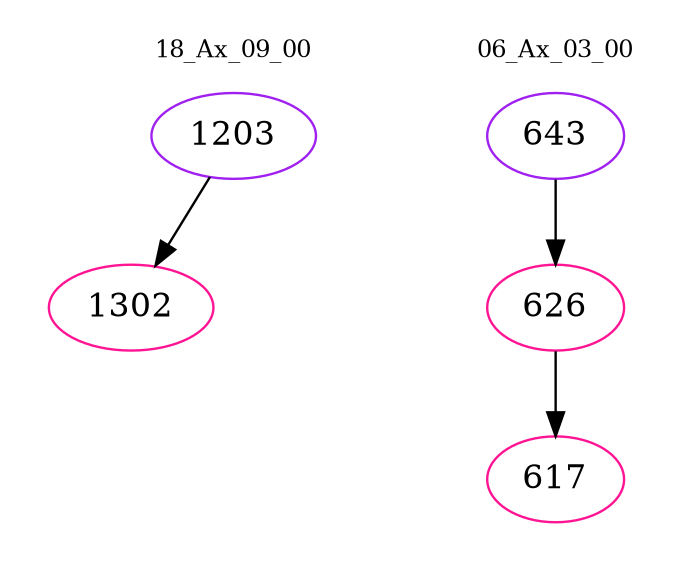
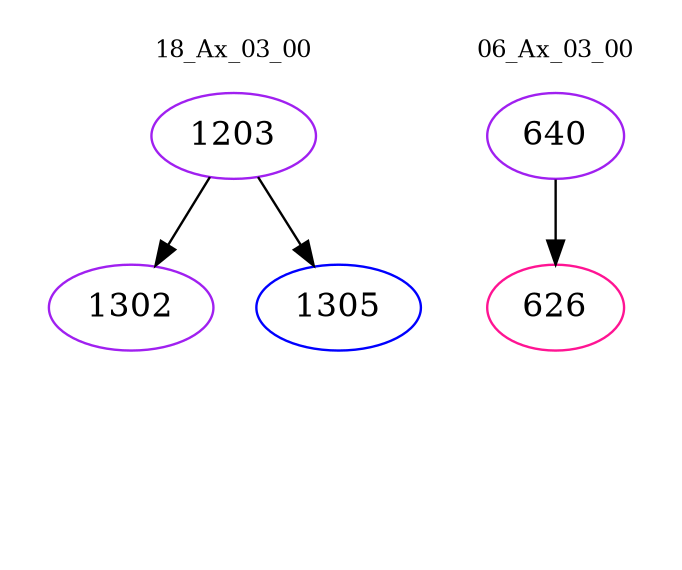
(234, 51) -> (234, 51)
(556, 136) -> (556, 136)
(131, 308) -> (131, 308)
none -> (339, 308)
(556, 479) -> none
